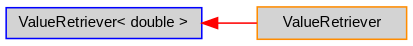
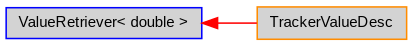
(332, 23) -> (332, 23)
